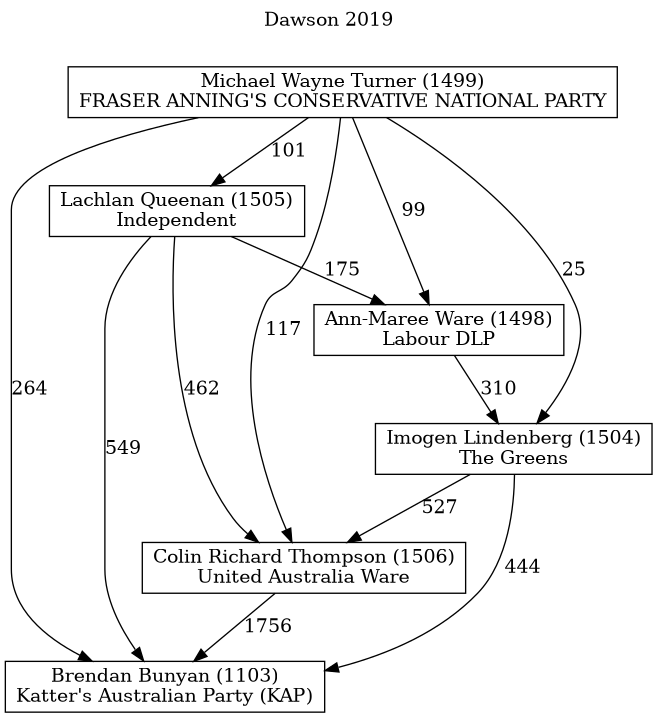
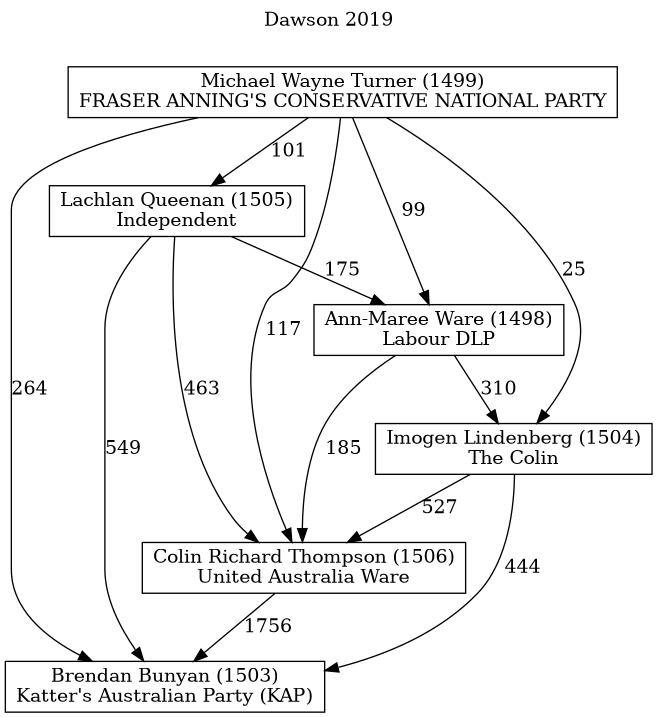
(202, 389) -> (202, 389)
none -> (323, 428)
(514, 449) -> (514, 449)
(165, 687) -> (165, 687)
